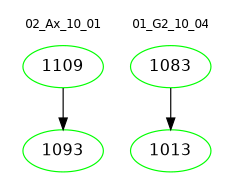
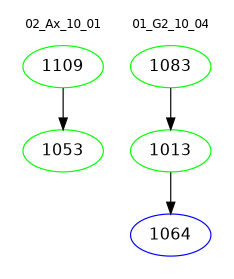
(63, 151) -> (63, 151)
none -> (171, 235)
